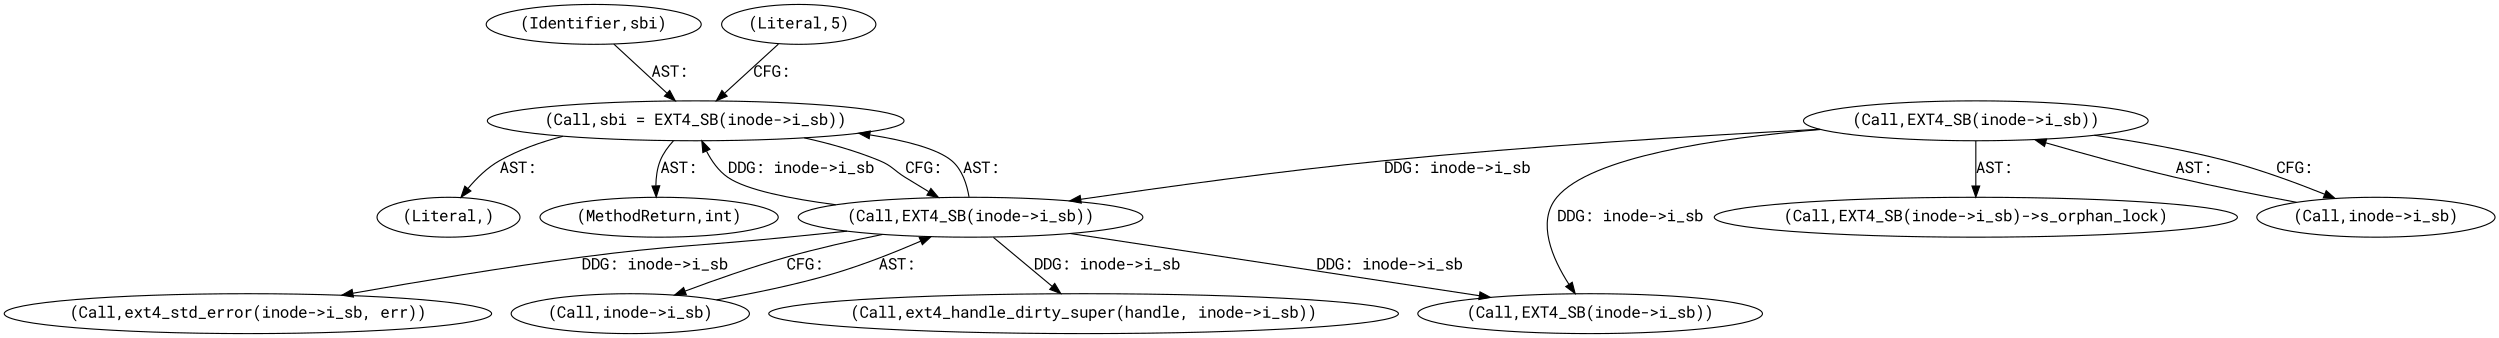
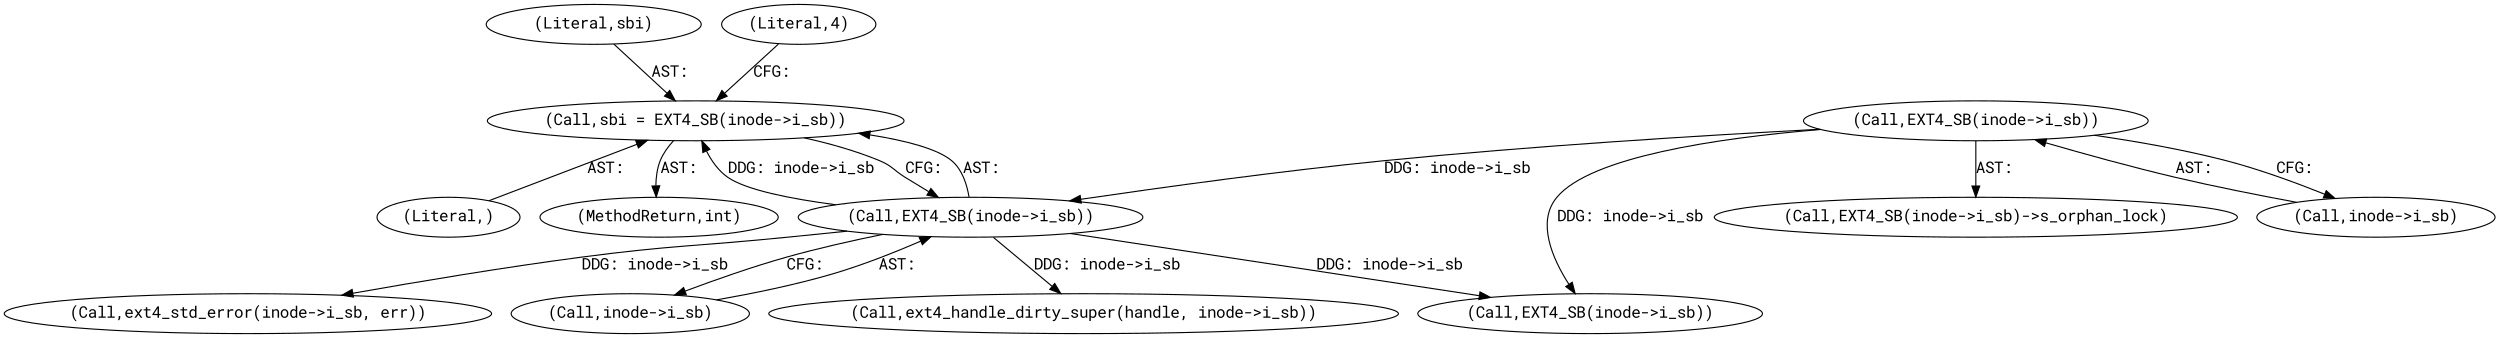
(594, 24) -> (594, 24)
(799, 24) -> (799, 24)
(511, 155) -> (563, 172)
